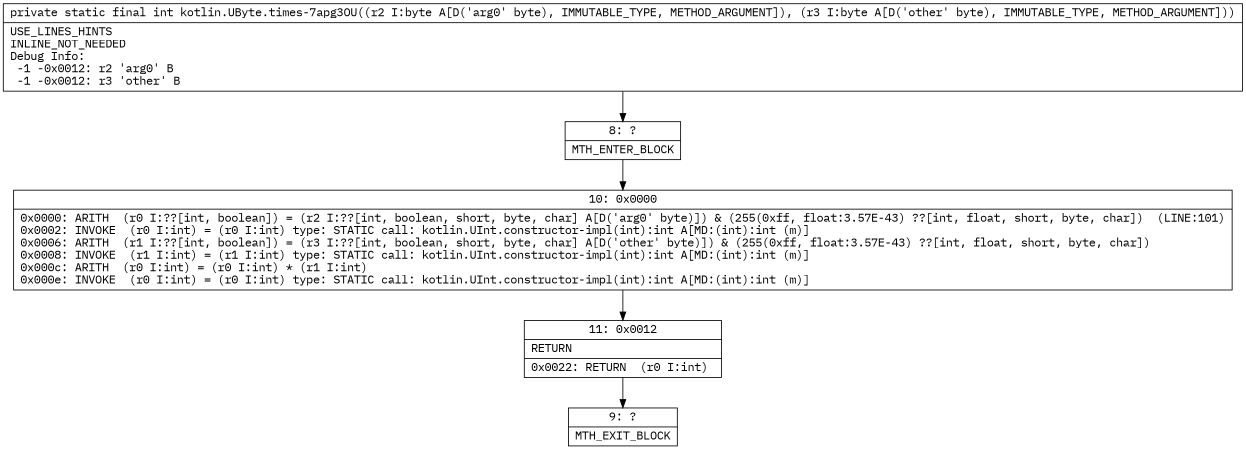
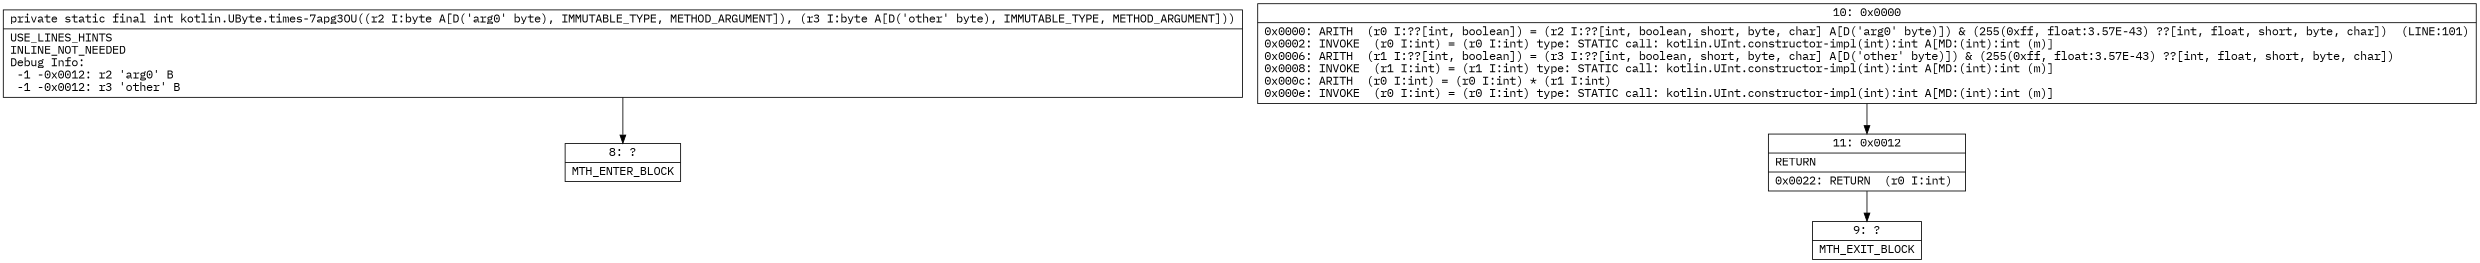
(623, 171) -> none
